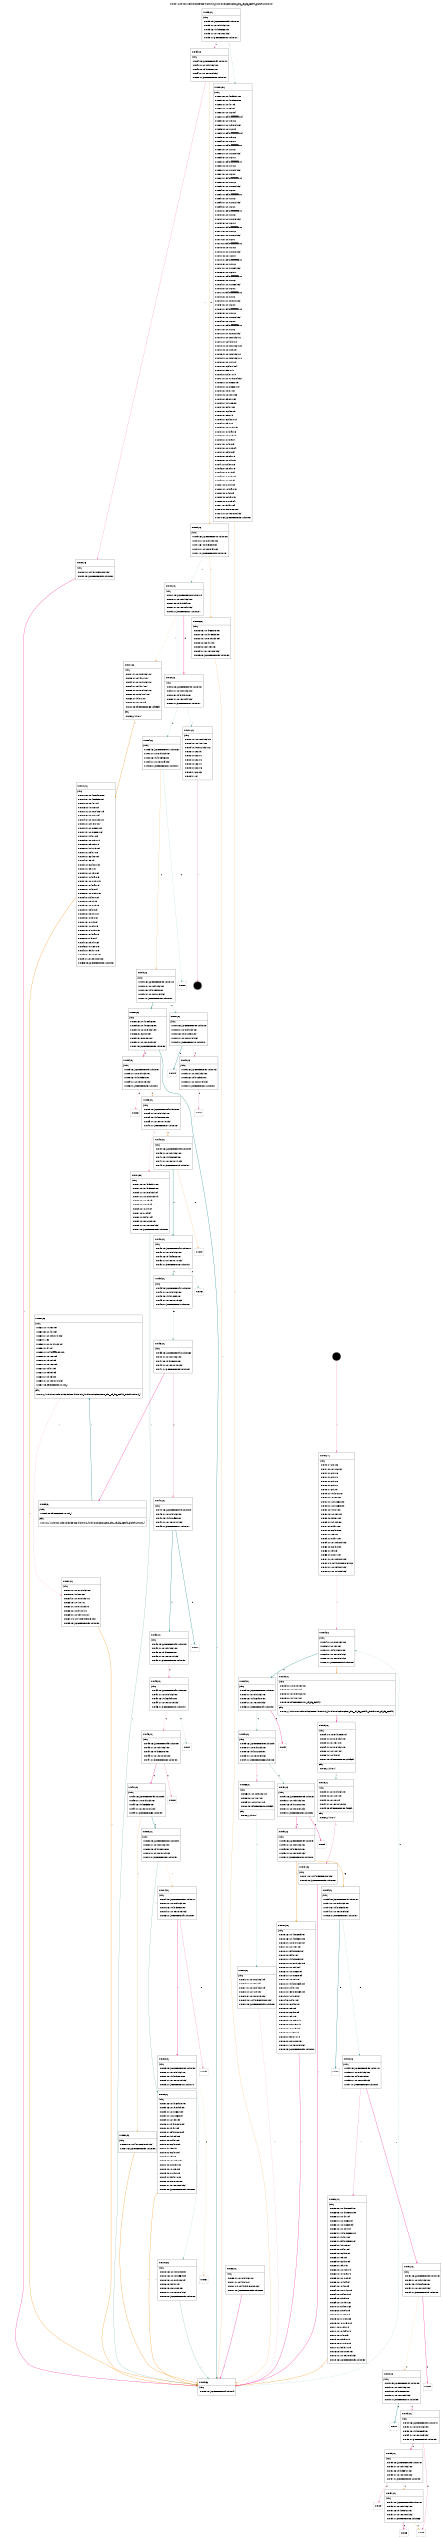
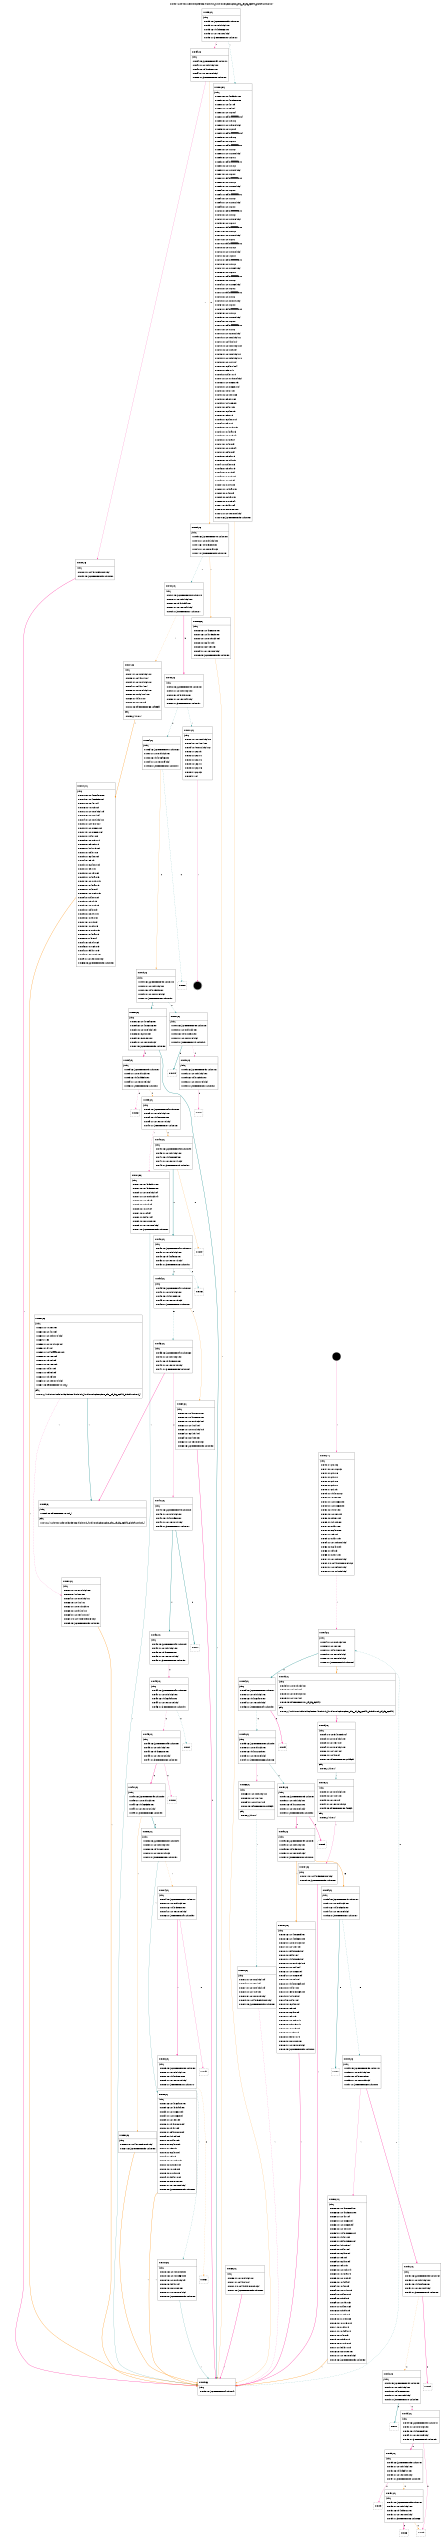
none -> (195, 1425)
(91, 1450) -> (88, 1449)
